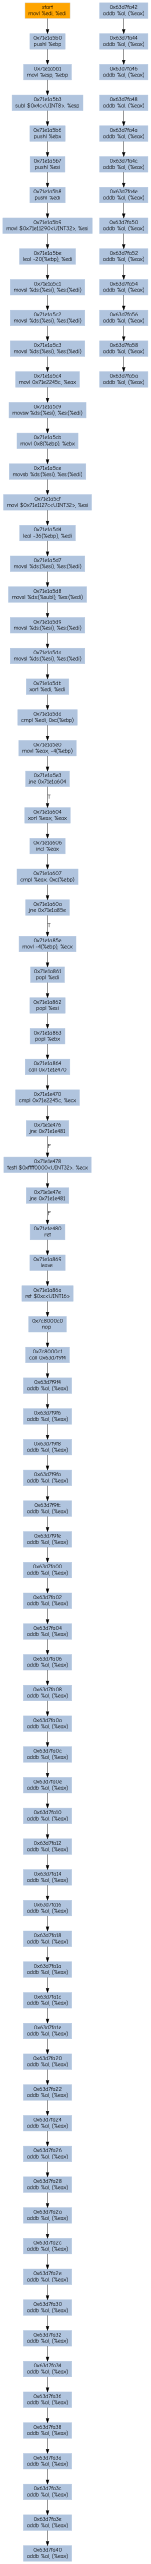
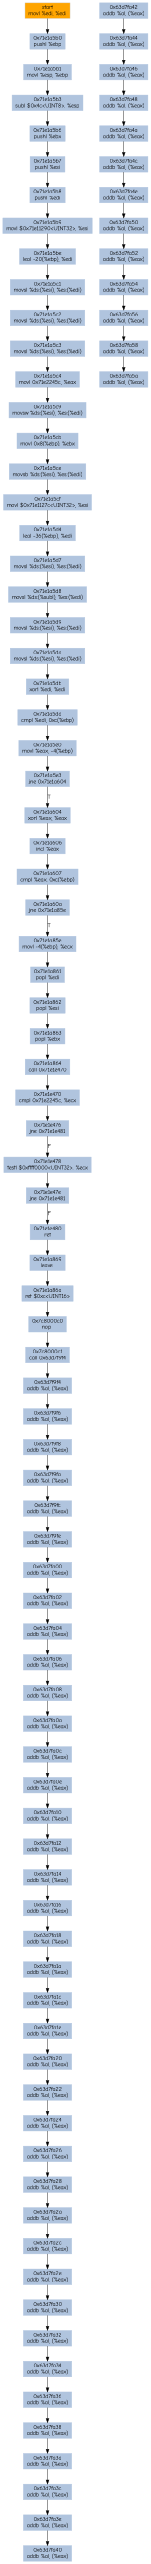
none -> (124, 85)
